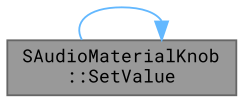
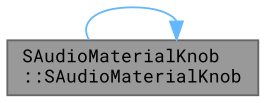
(122, 68) -> (133, 68)
